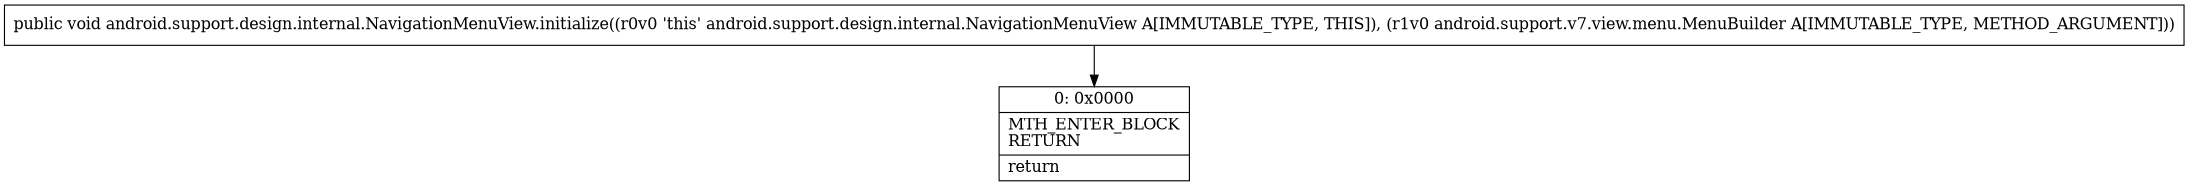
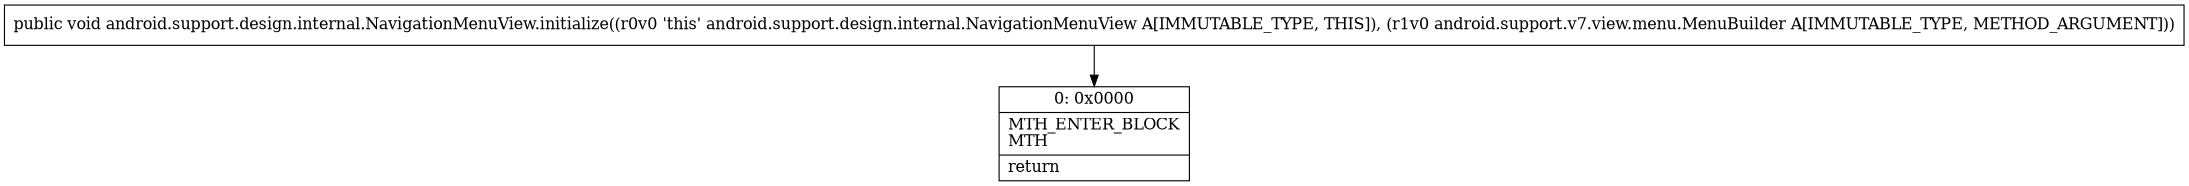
(1044, 142) -> (1028, 142)
